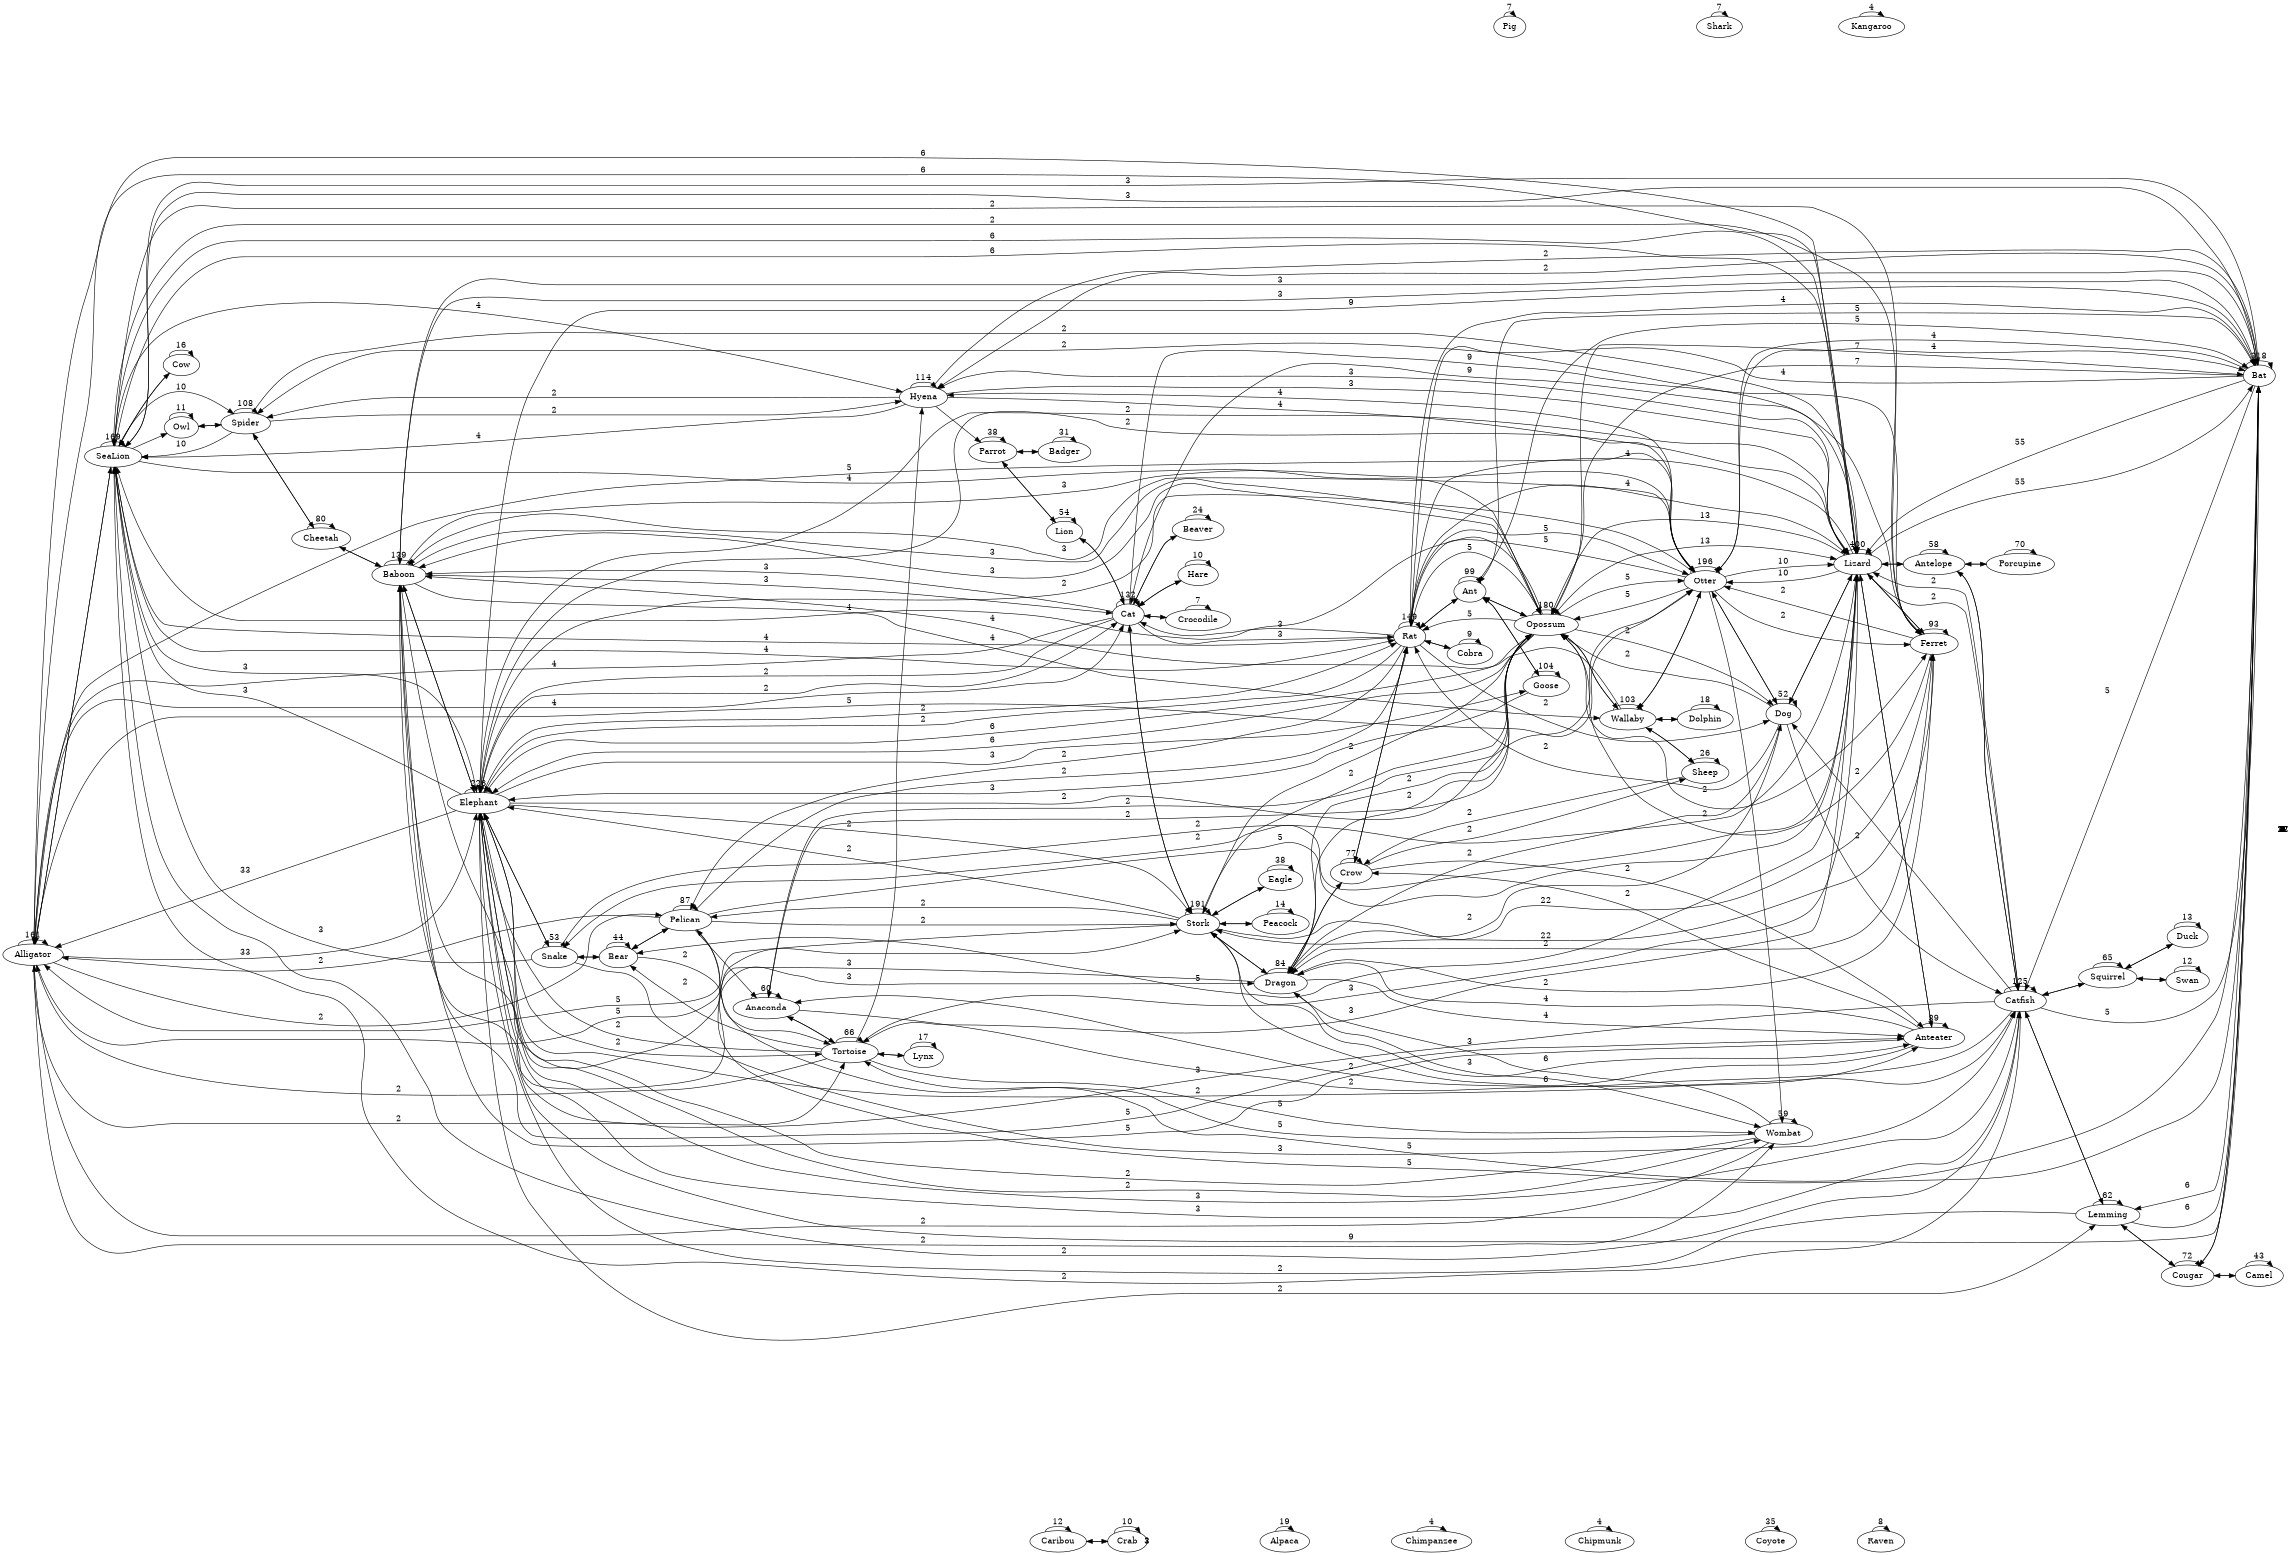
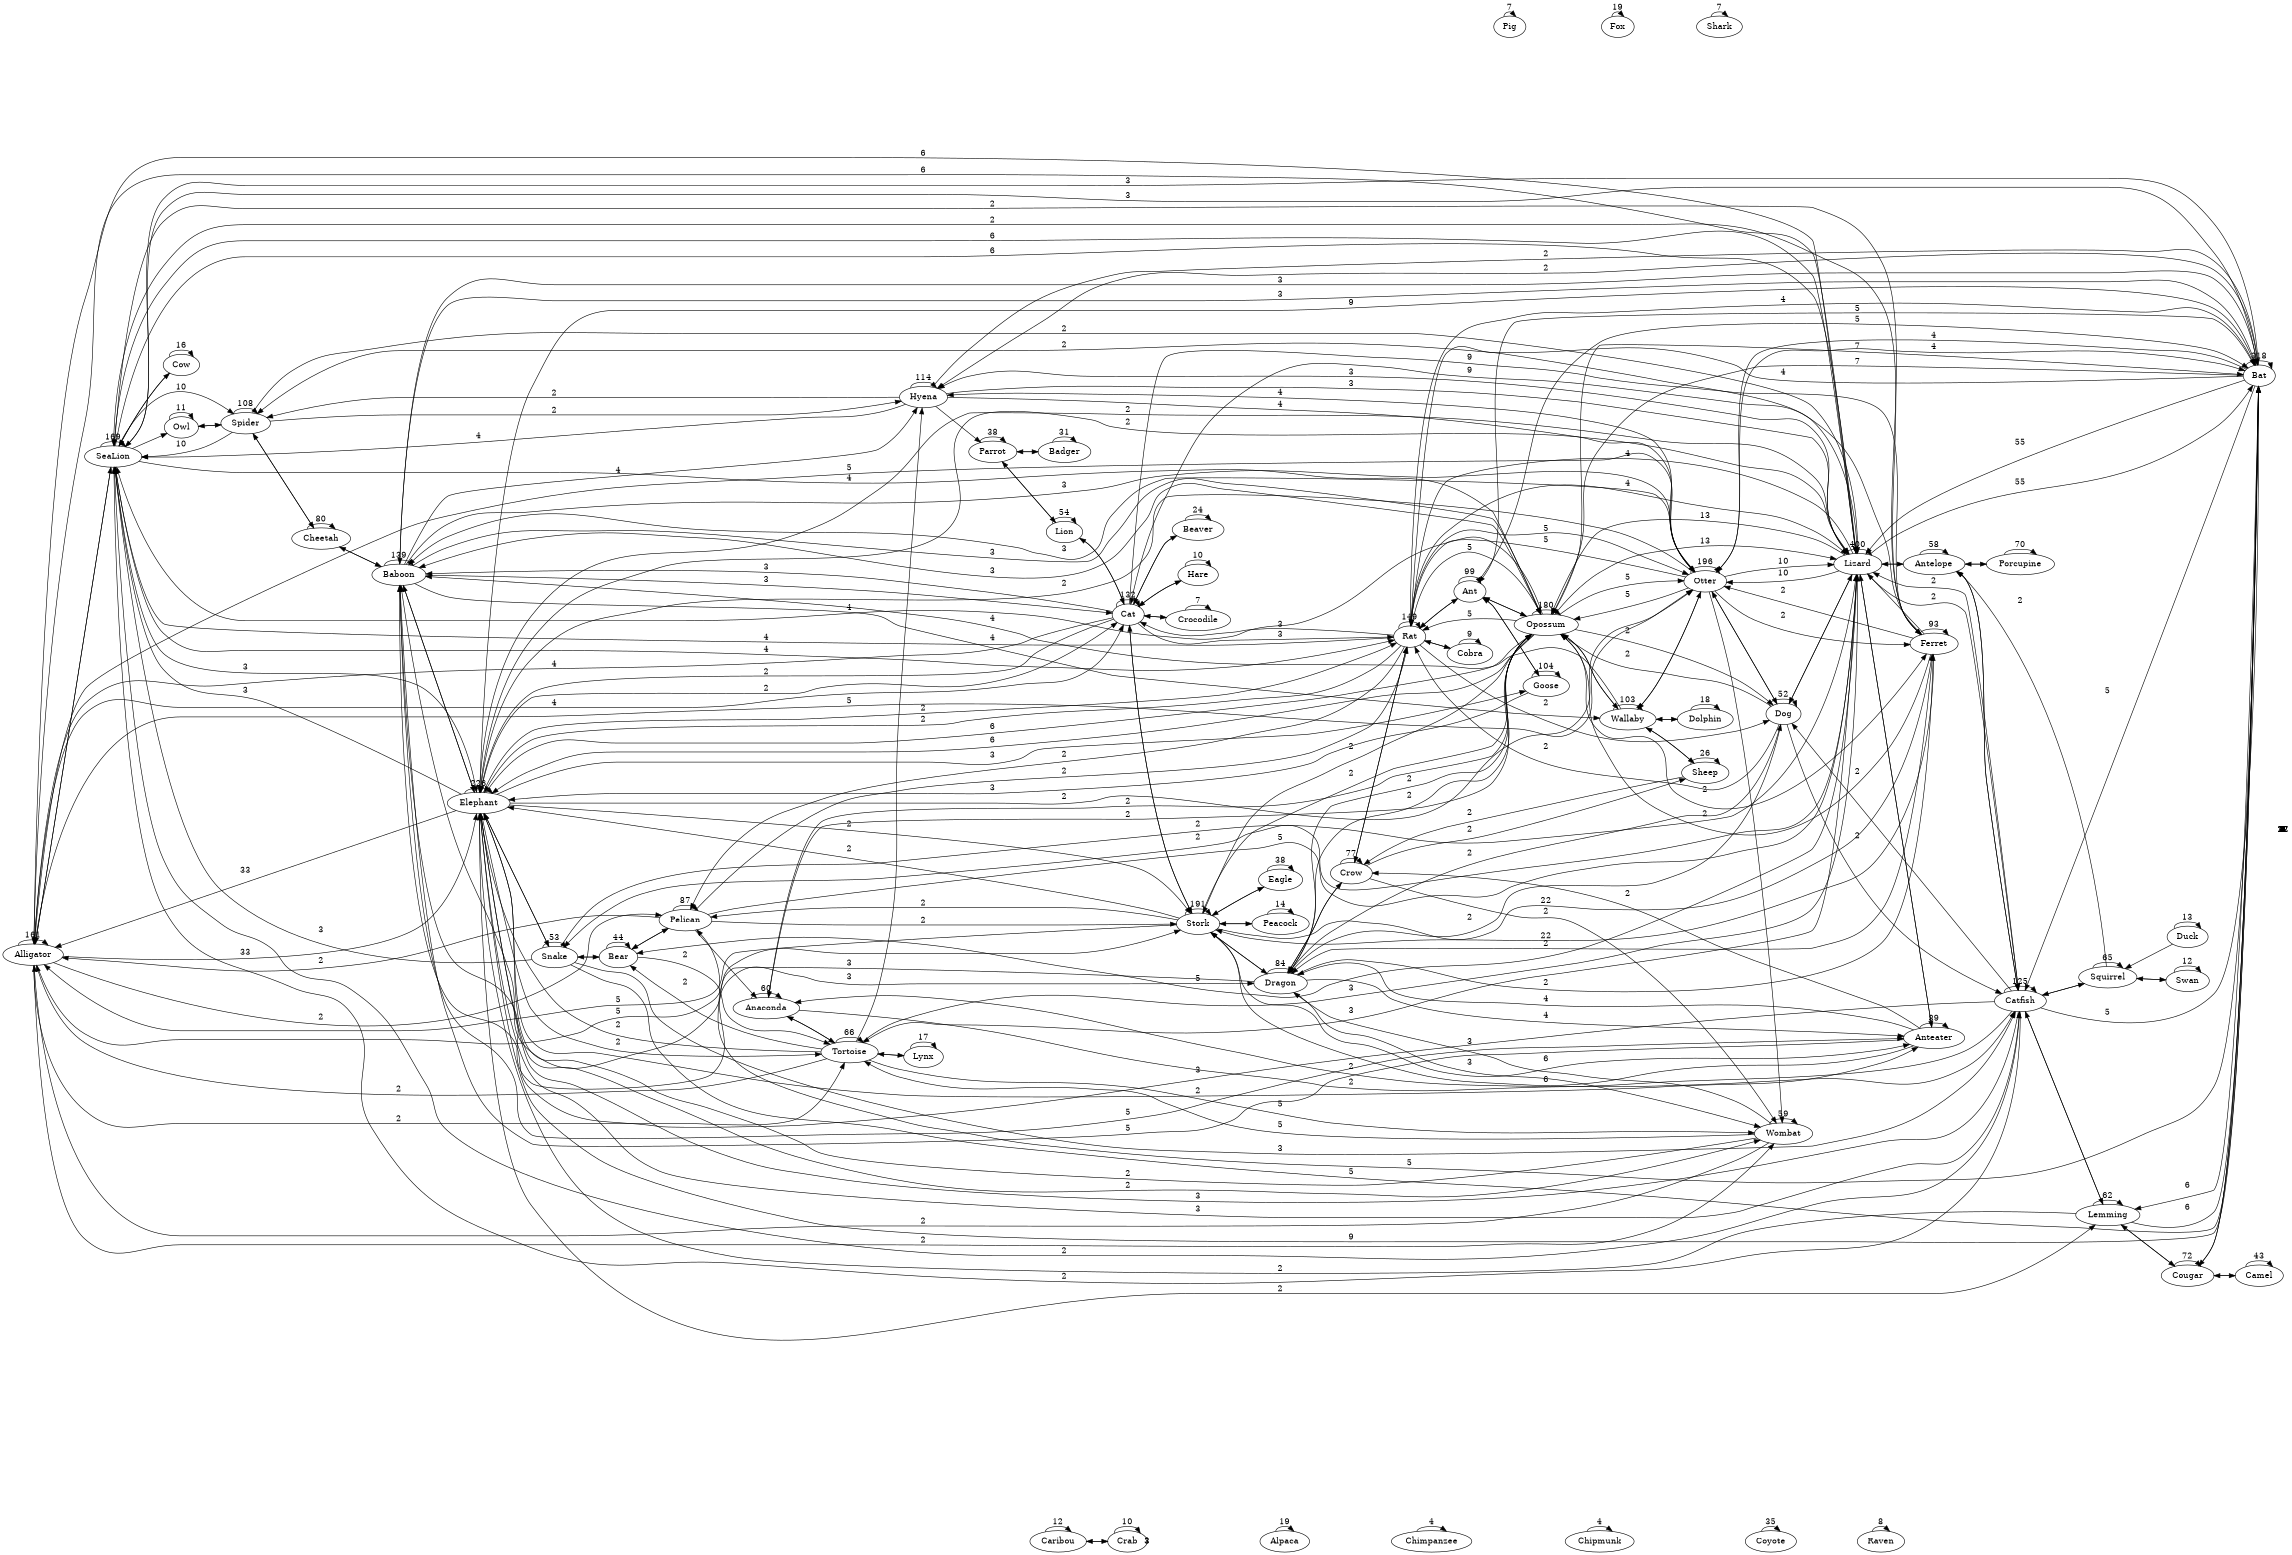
none -> (1618, 27)
(1872, 27) -> none
(468, 313) -> (677, 471)
(1894, 602) -> none
(1662, 886) -> (1594, 935)
(2146, 958) -> (2063, 759)
(1578, 1169) -> (1776, 1207)
